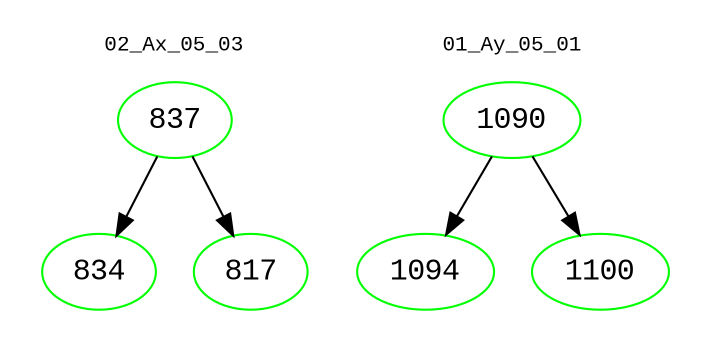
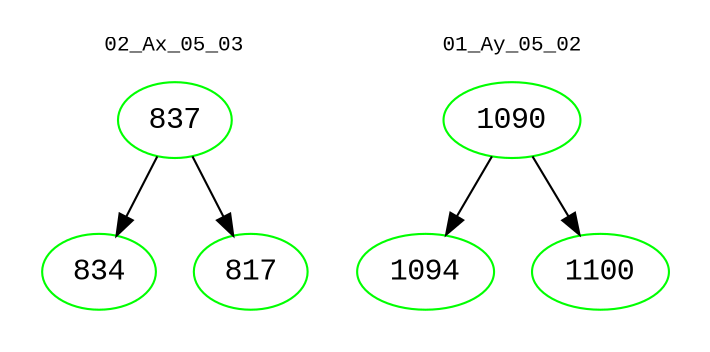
(513, 45) -> (513, 45)
